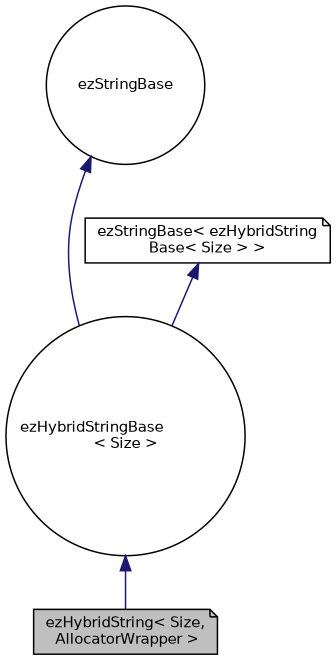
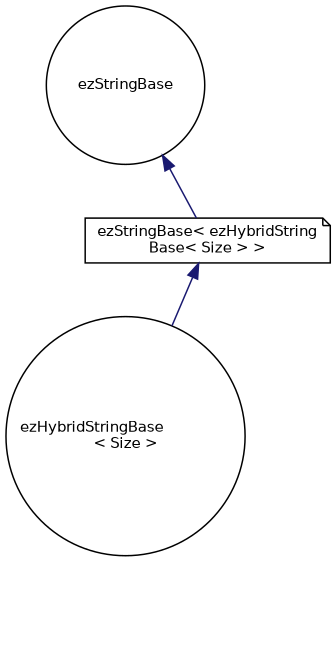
(69, 247) -> (183, 193)
(126, 632) -> none
